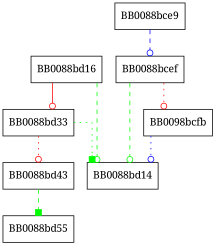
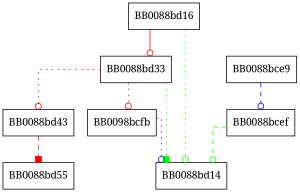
(164, 93) -> (128, 93)
(97, 120) -> (185, 93)
(38, 199) -> (38, 145)
